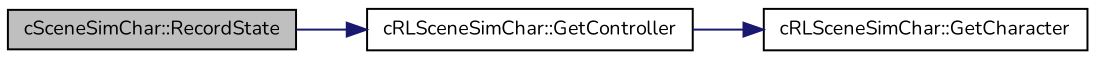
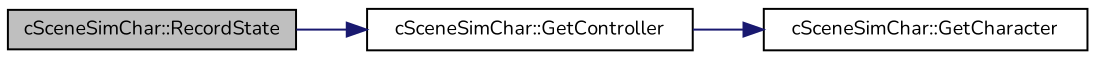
(530, 30) -> (530, 30)
(926, 30) -> (926, 30)
